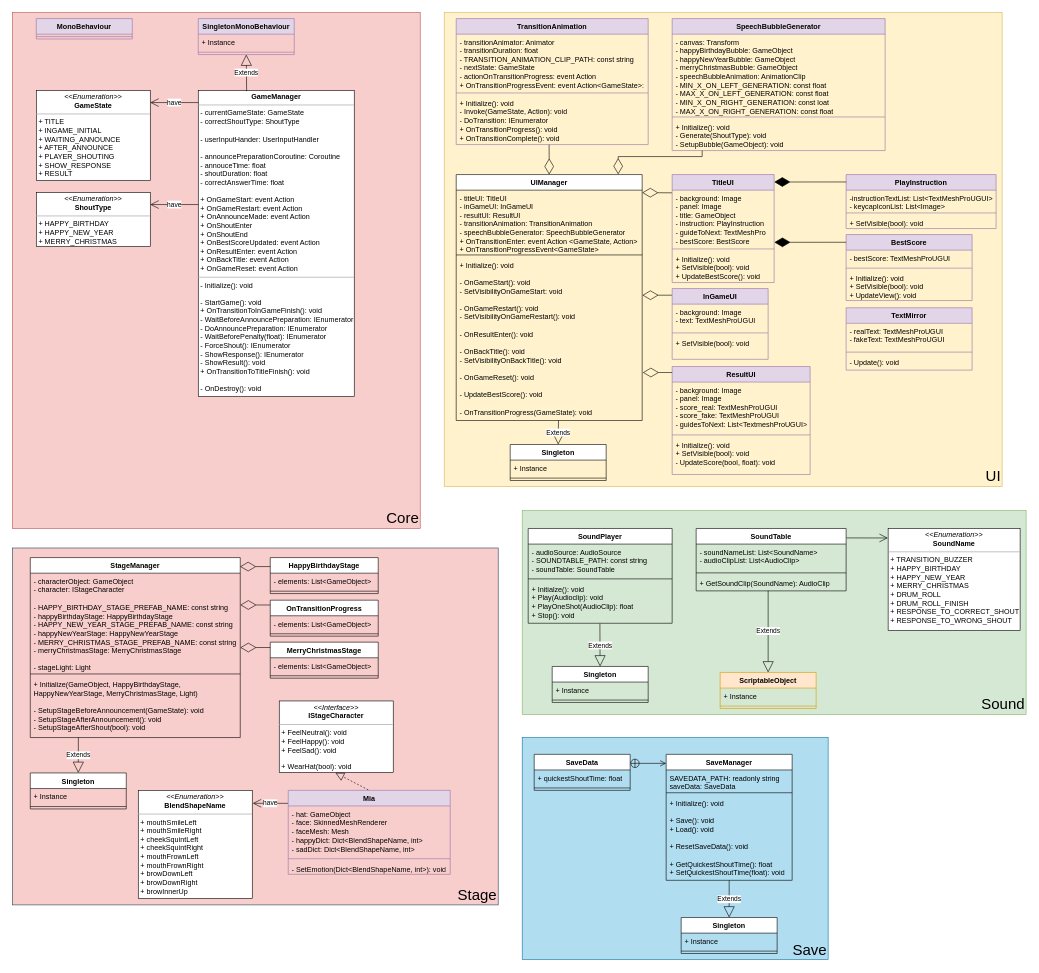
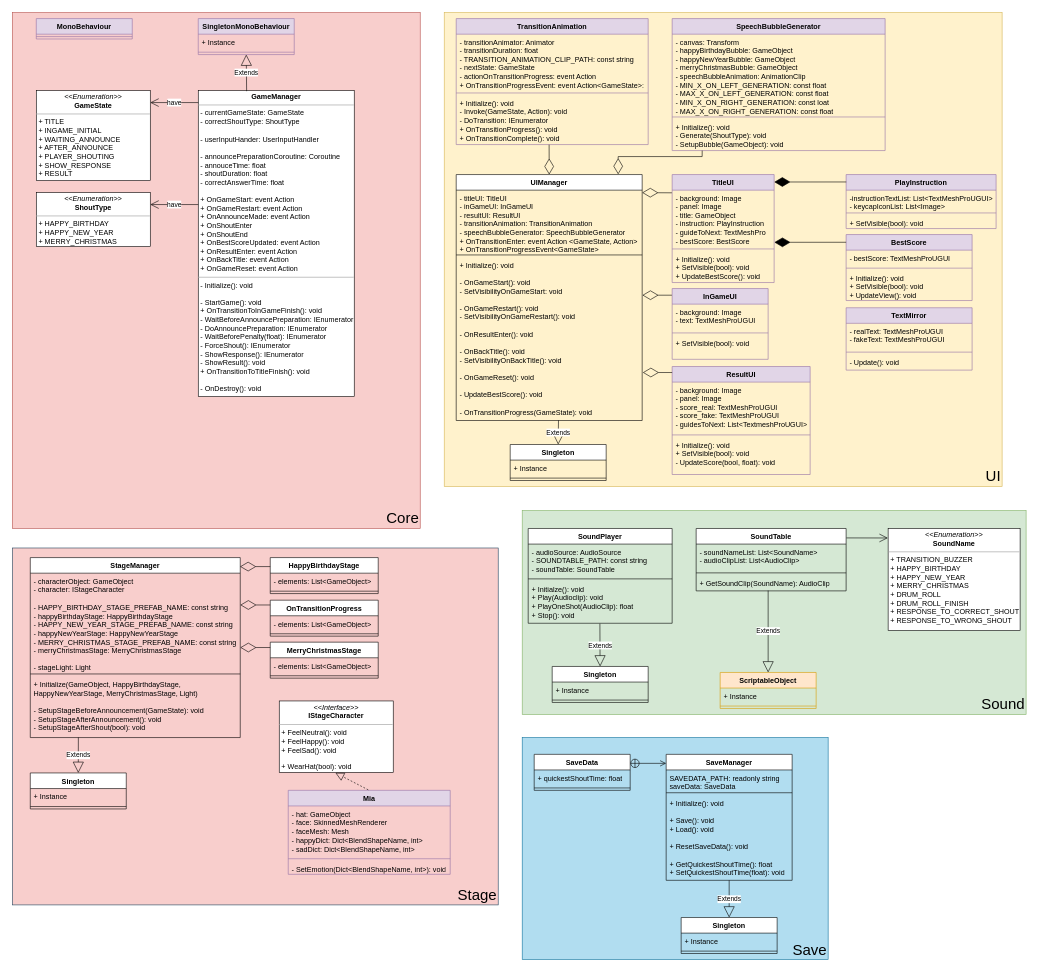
(272, 803) -> none
(195, 844) -> none
